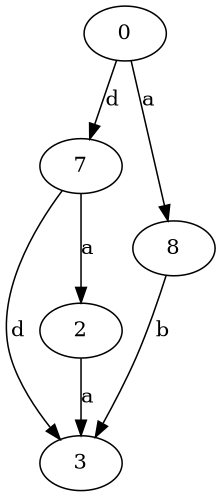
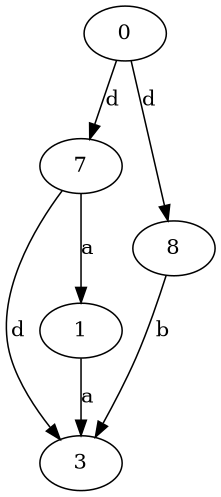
(149, 100) -> (150, 100)
(81, 331) -> (81, 331)
